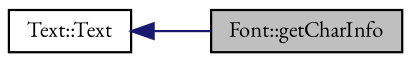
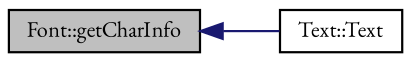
(183, 31) -> (251, 31)
